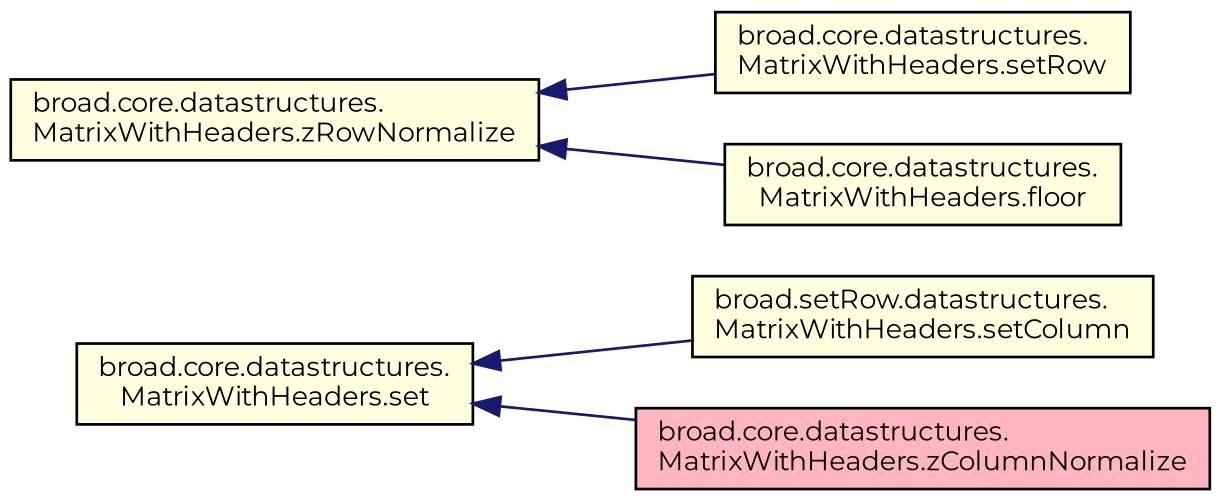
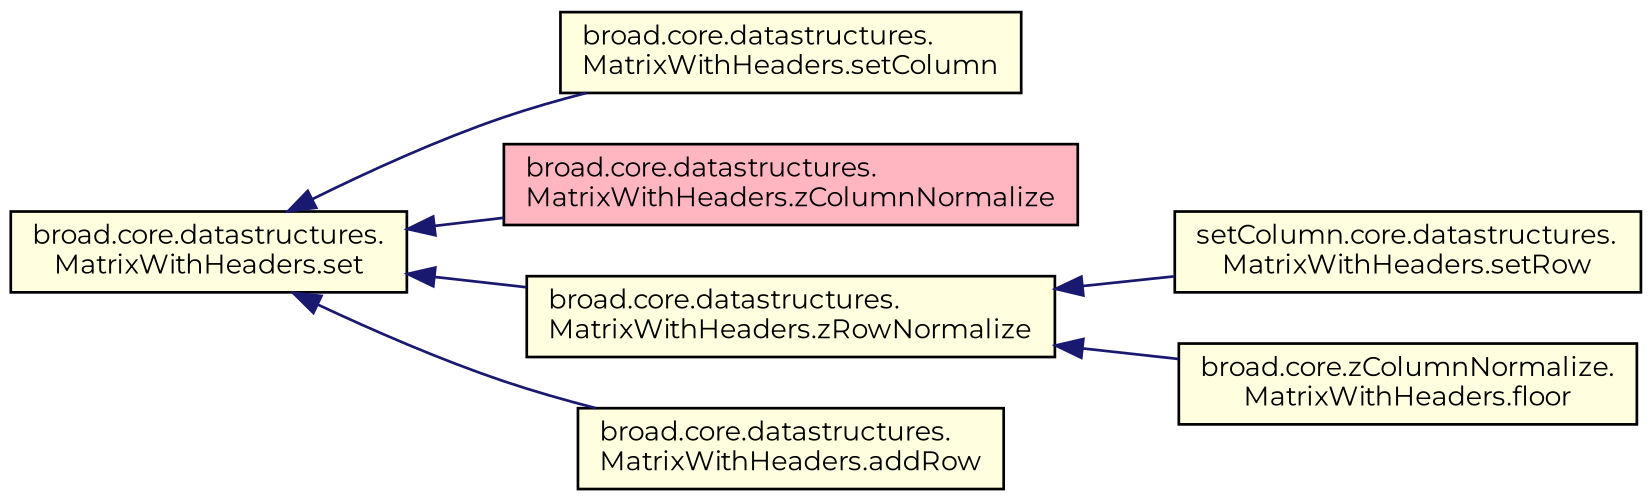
(923, 53) -> (1408, 252)
(923, 185) -> (1408, 384)
none -> (481, 282)
(923, 317) -> (791, 53)
none -> (791, 449)
